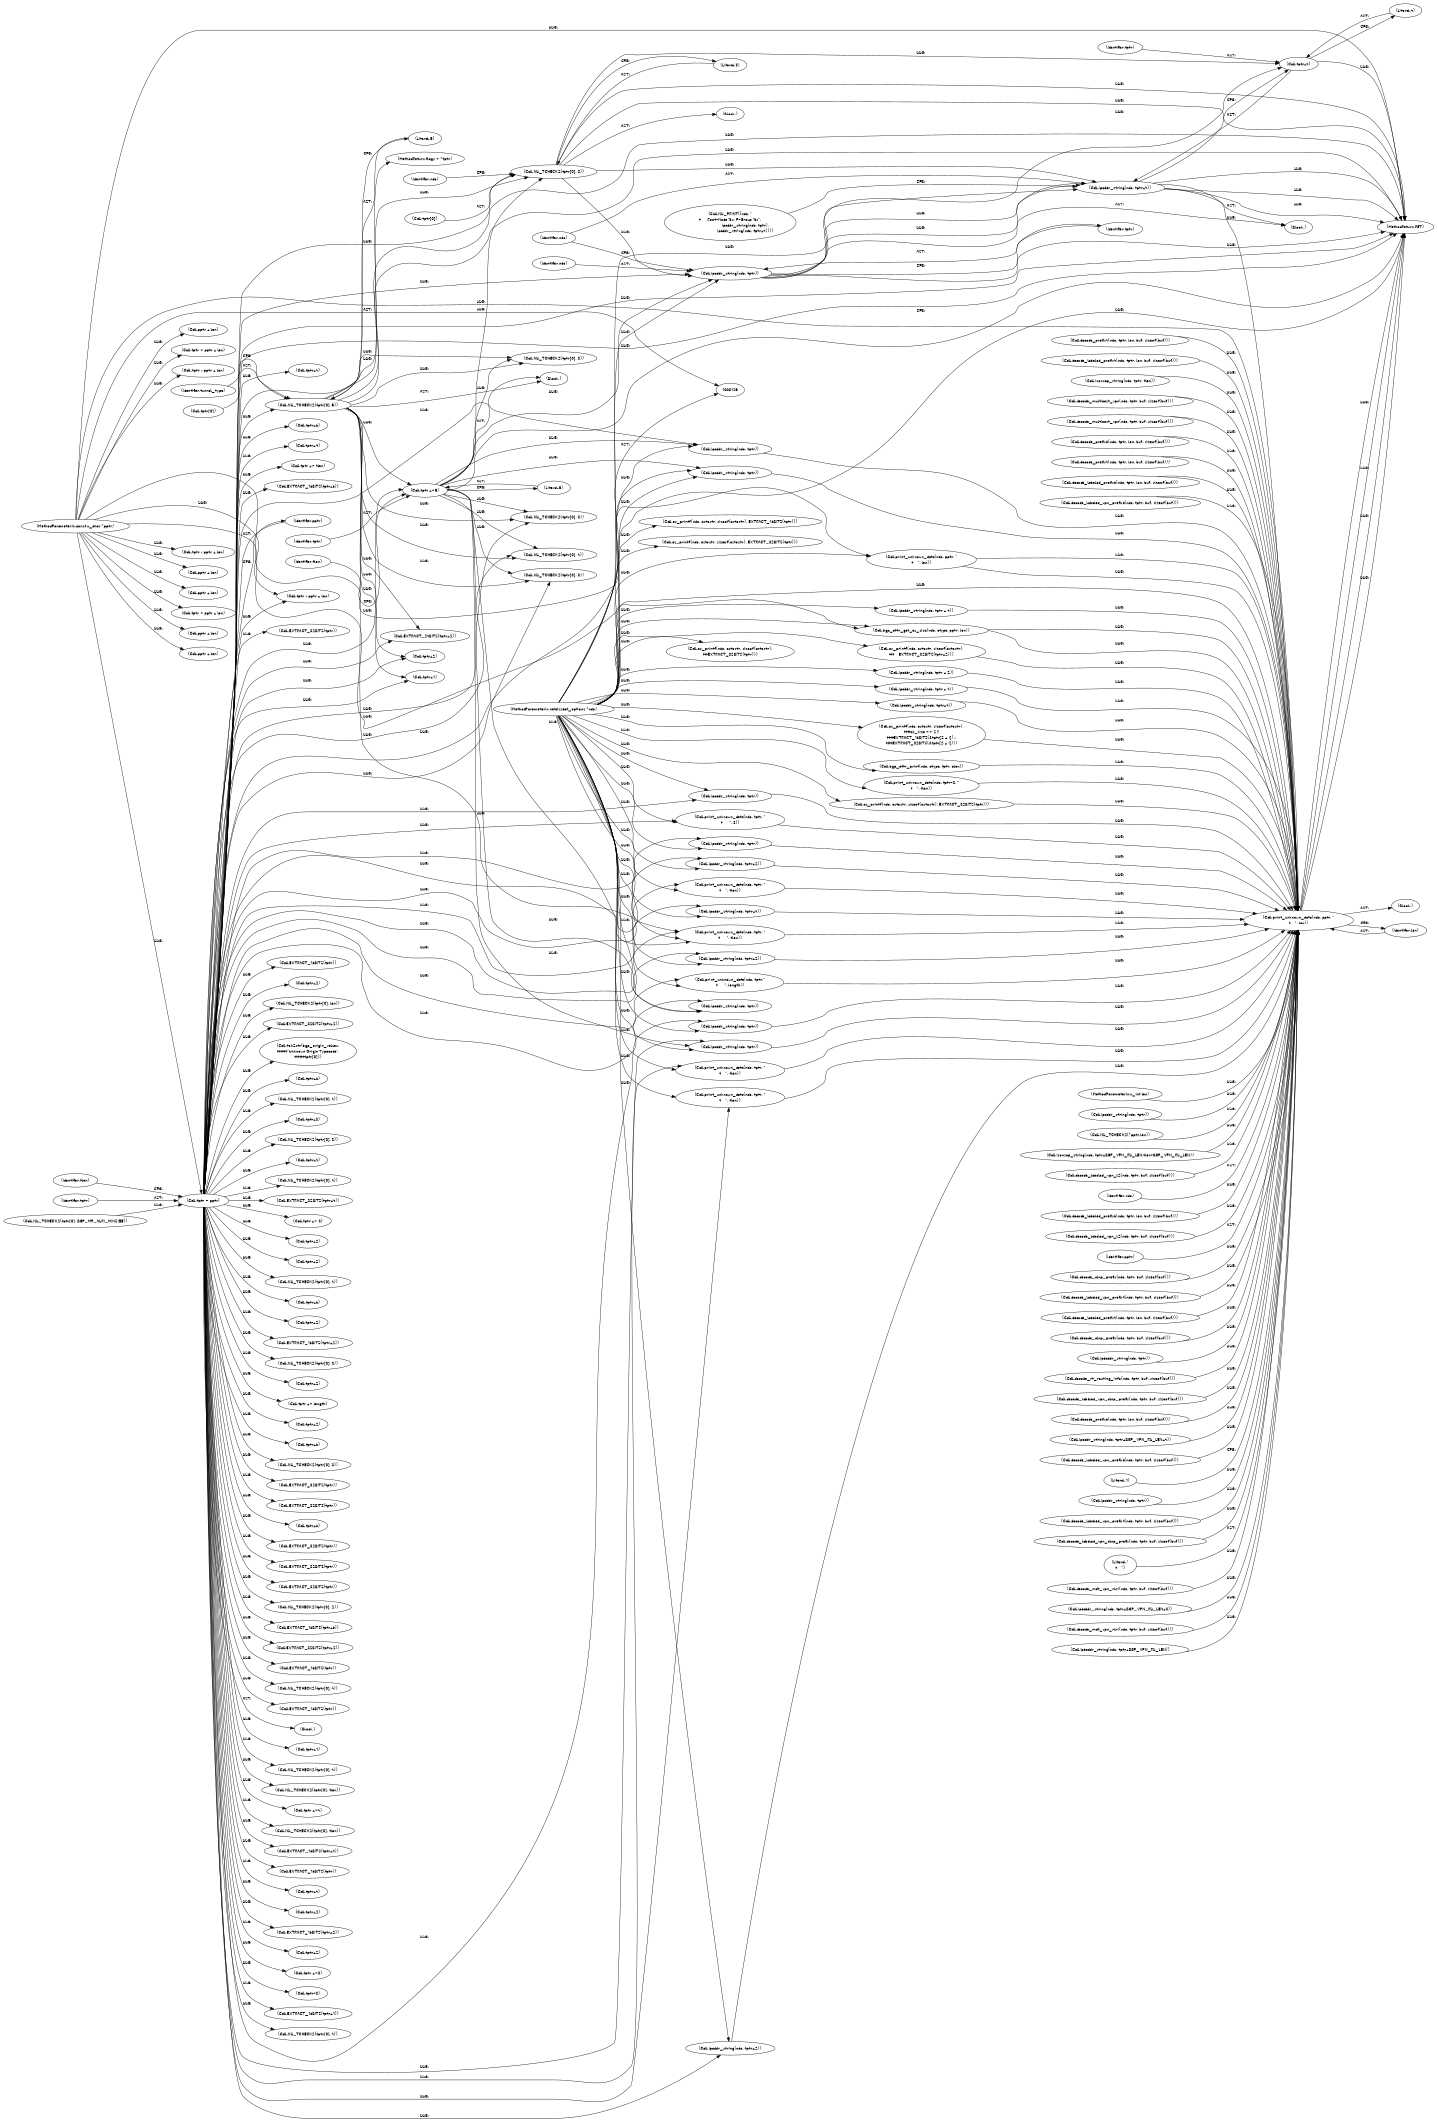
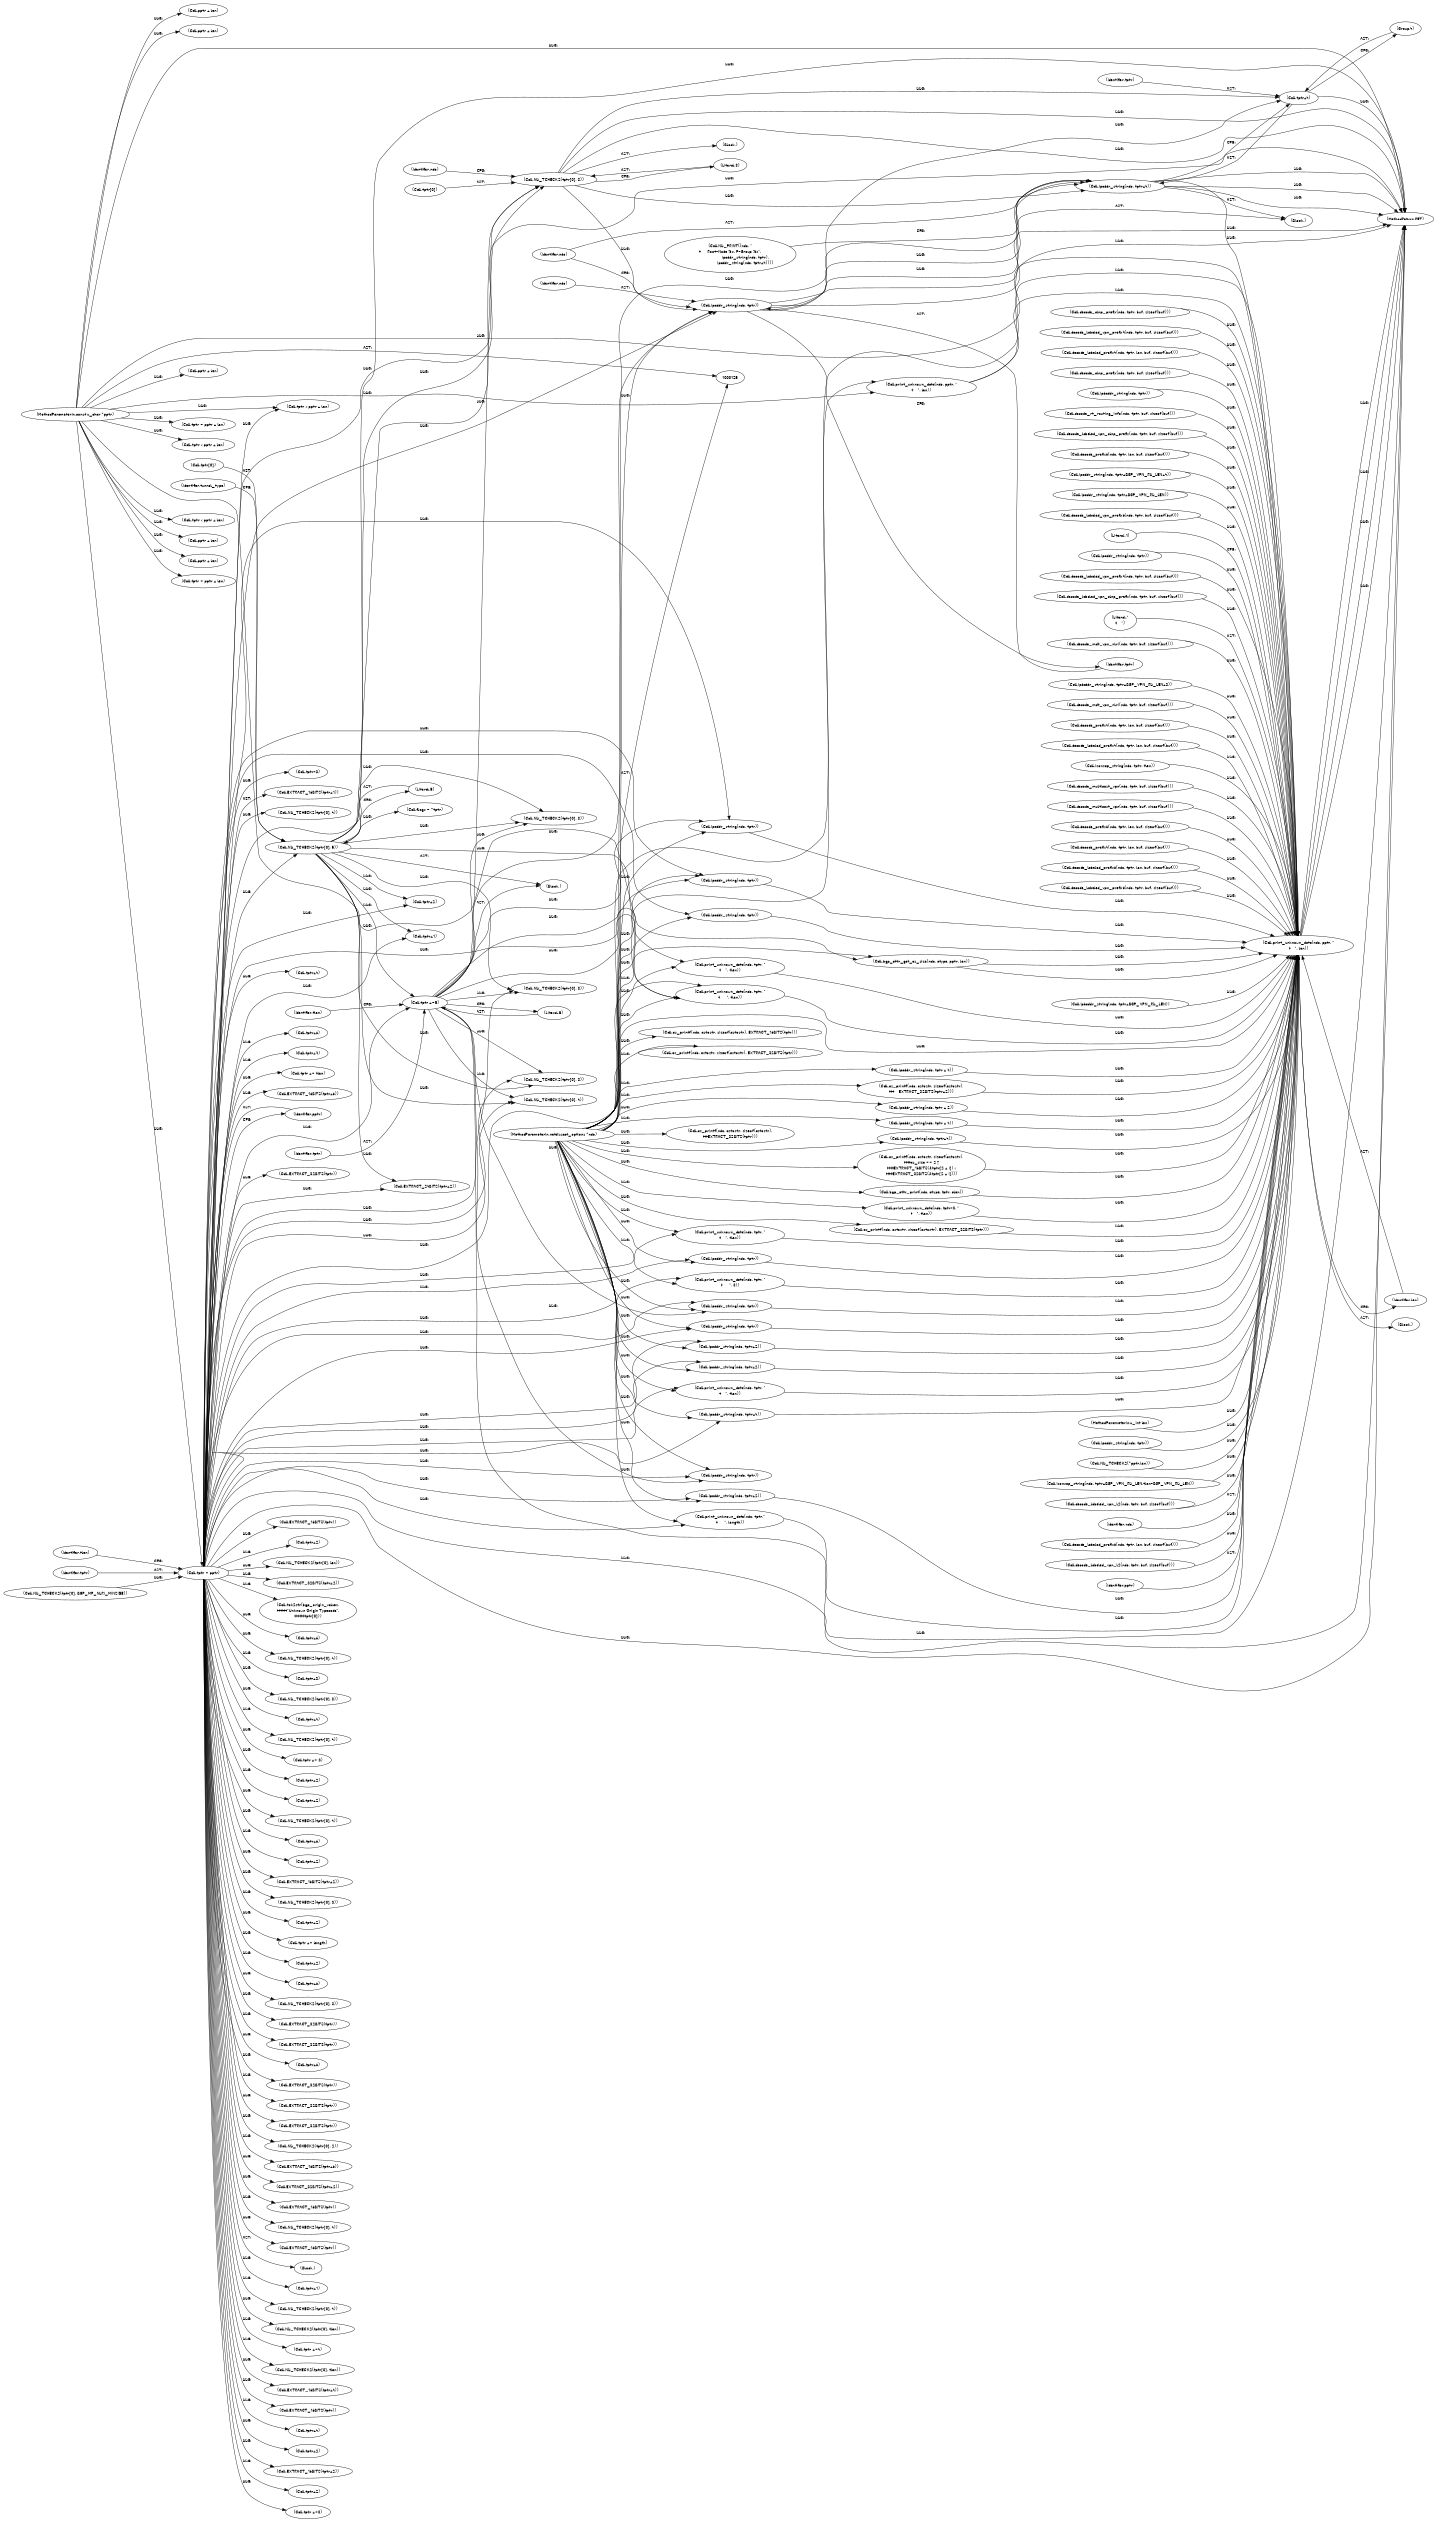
(1406, 11) -> (1406, 29)
(425, 159) -> (425, 810)
(921, 311) -> (921, 1633)
none -> (1120, 495)
(308, 1201) -> none
(248, 1983) -> (248, 799)
